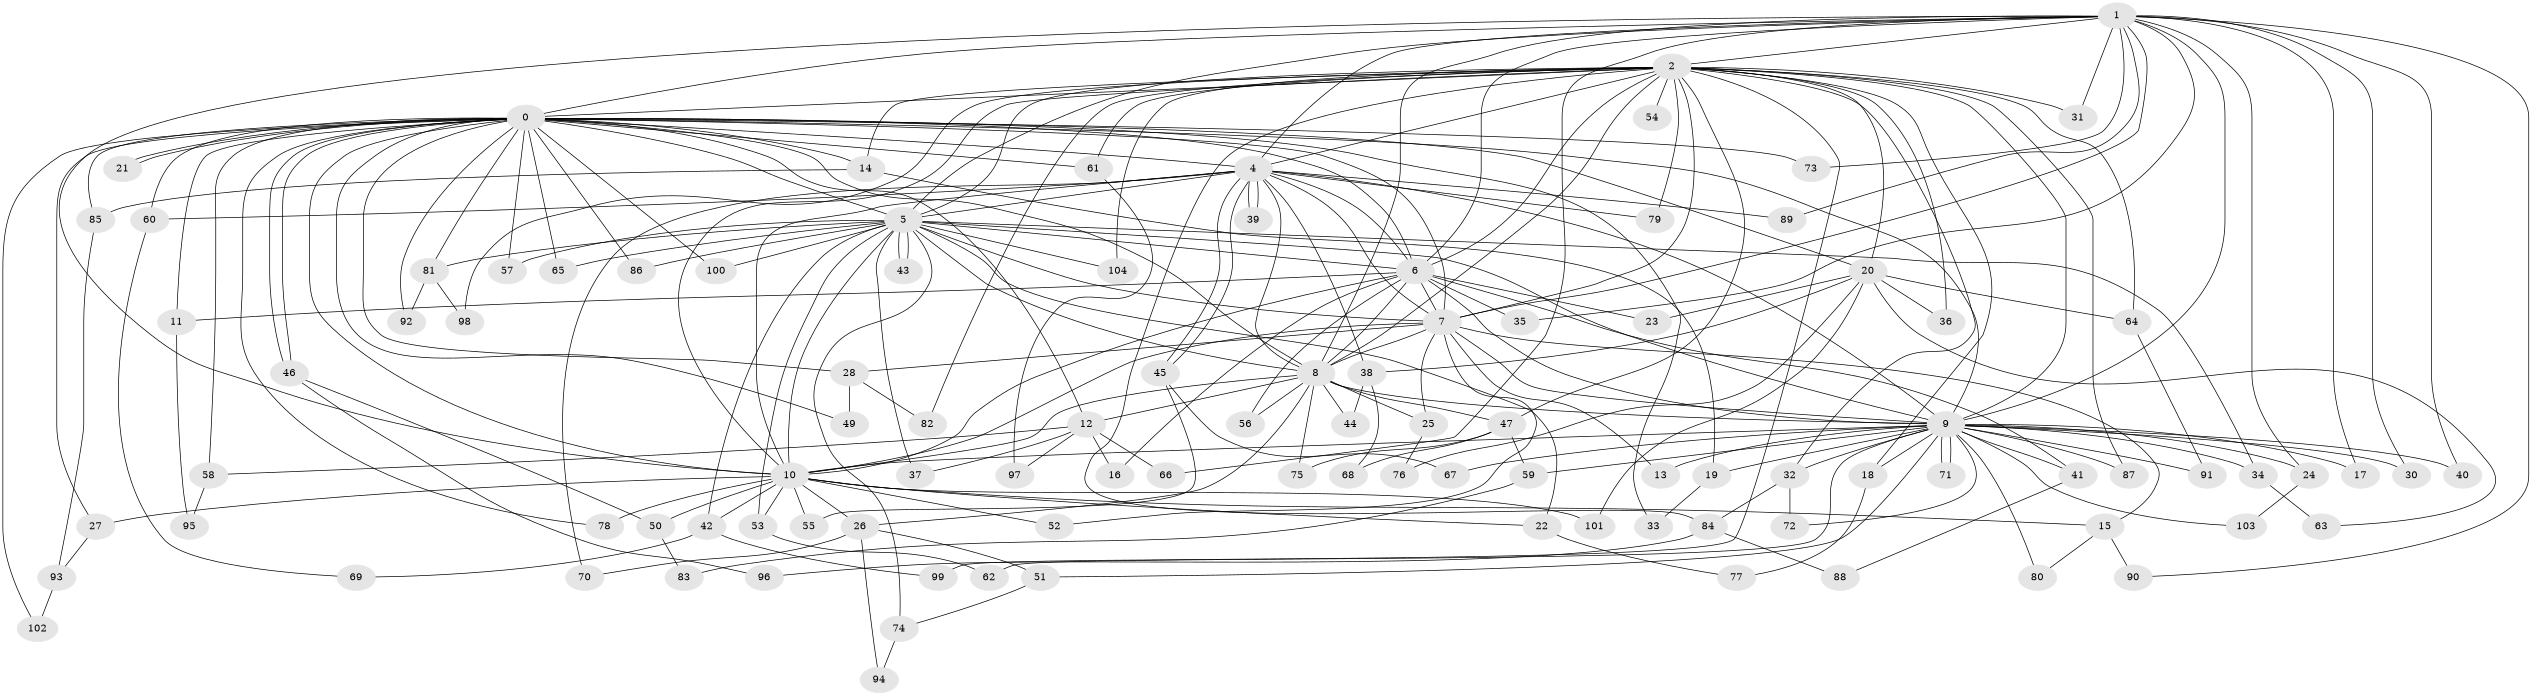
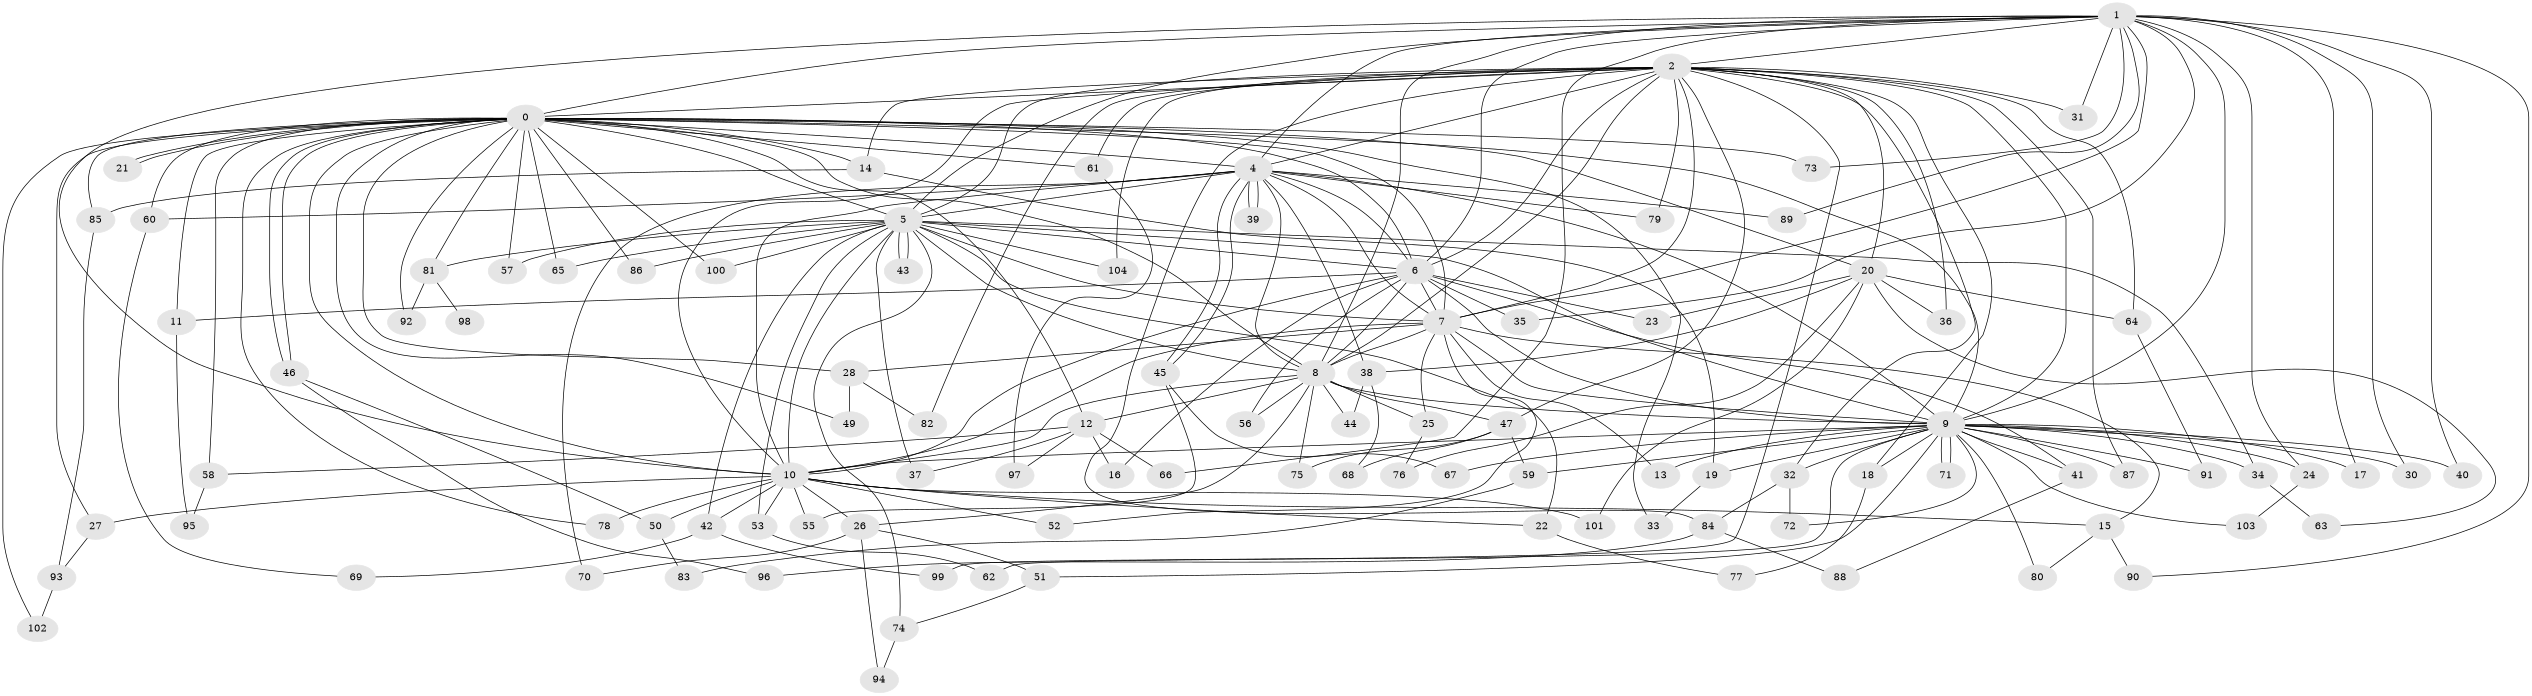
(984, 103) -> none
(1652, 118) -> none
